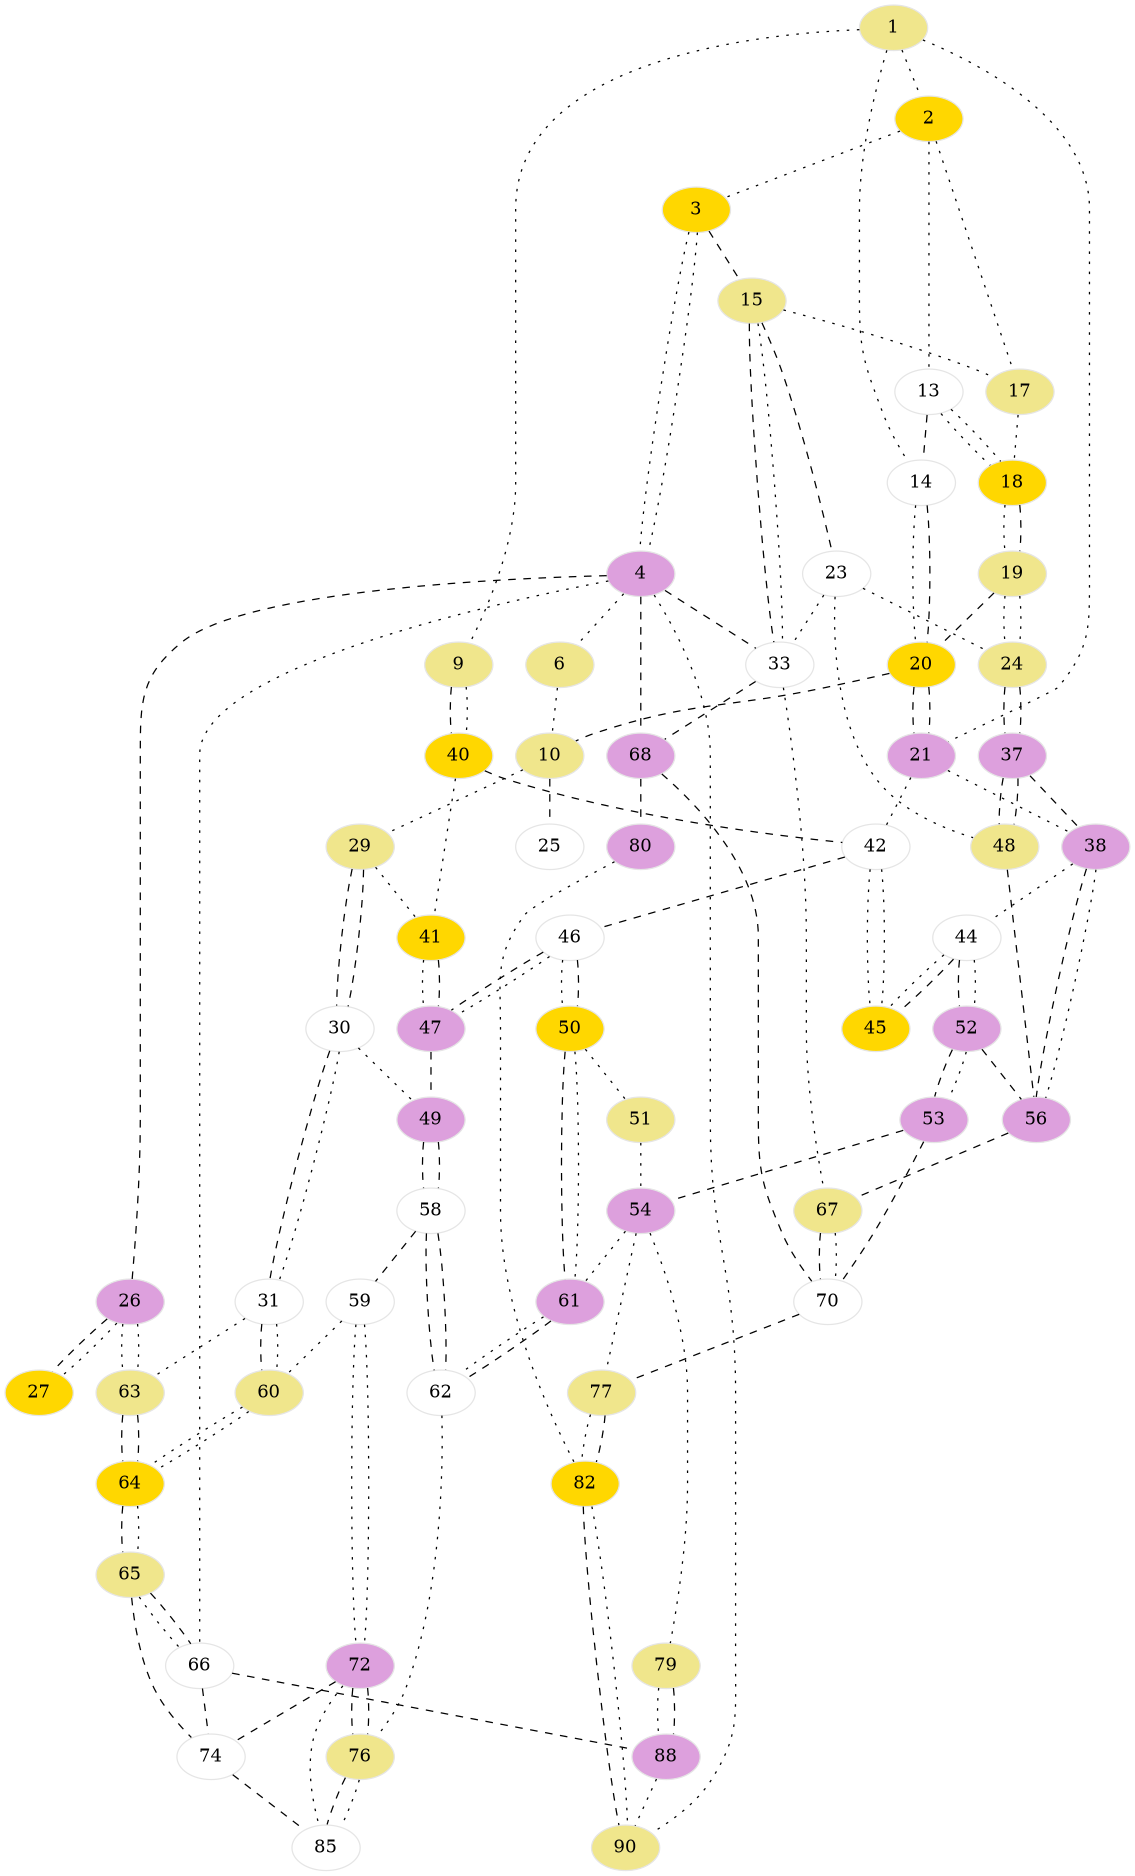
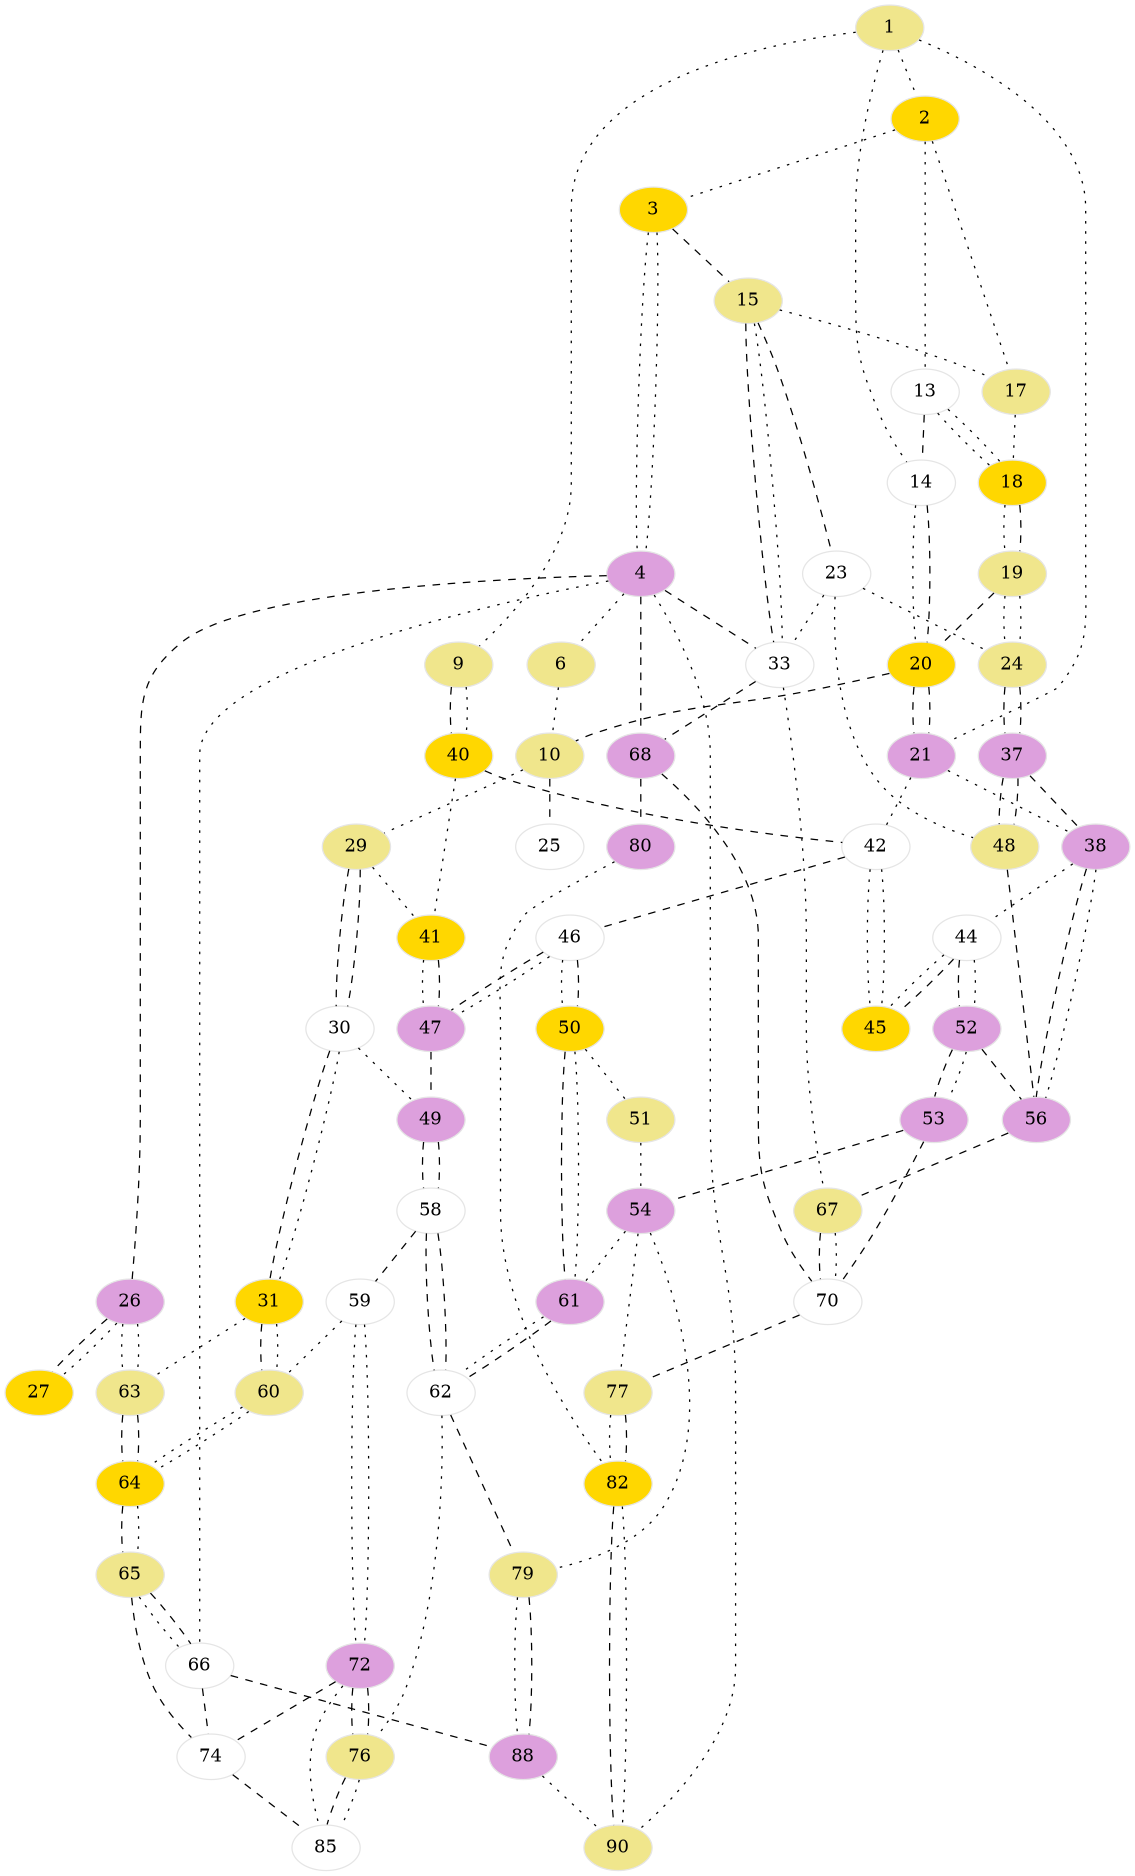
(269, 1302) -> (269, 1302)
none -> (482, 1484)
